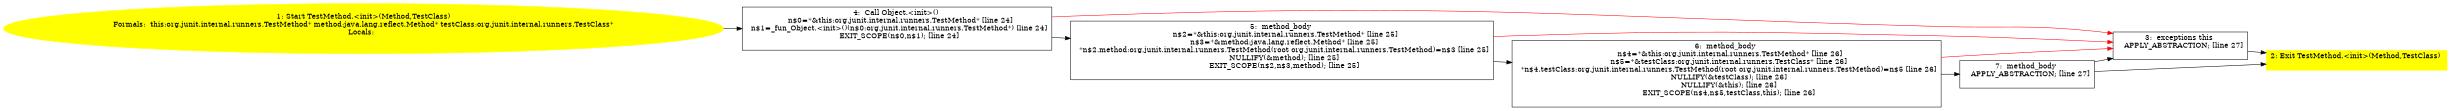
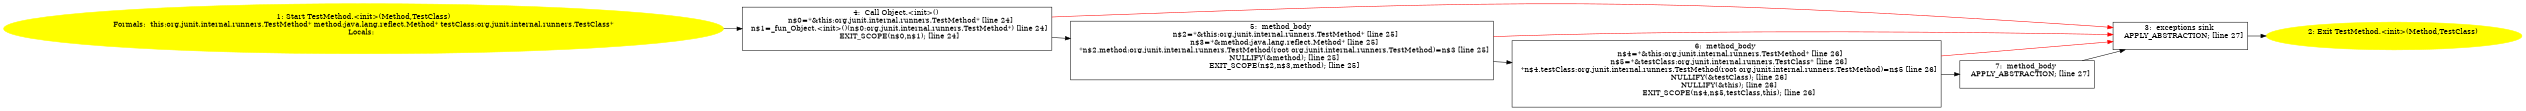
(2180, 46) -> (2180, 36)
(2357, 60) -> (2394, 36)
(2178, 68) -> none
